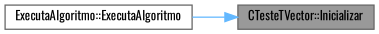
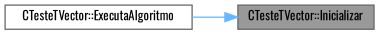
(99, 17) -> (99, 17)
